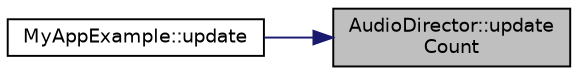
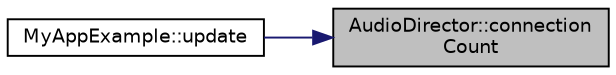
(452, 38) -> (471, 38)
